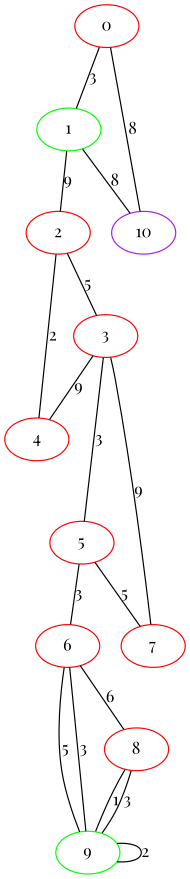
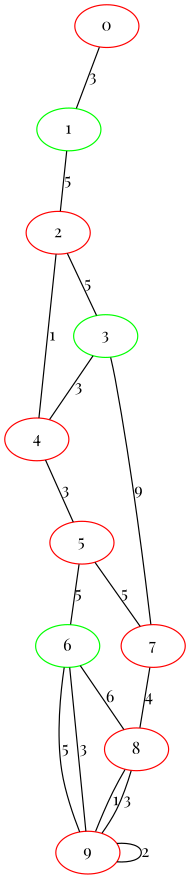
(68, 181) -> (68, 181)
(144, 233) -> none
(53, 336) -> (53, 336)
(106, 336) -> (106, 336)
(79, 388) -> (79, 388)
(94, 439) -> (59, 491)
(79, 594) -> (79, 594)
(68, 646) -> (68, 646)
none -> (145, 698)
(88, 853) -> (88, 853)
